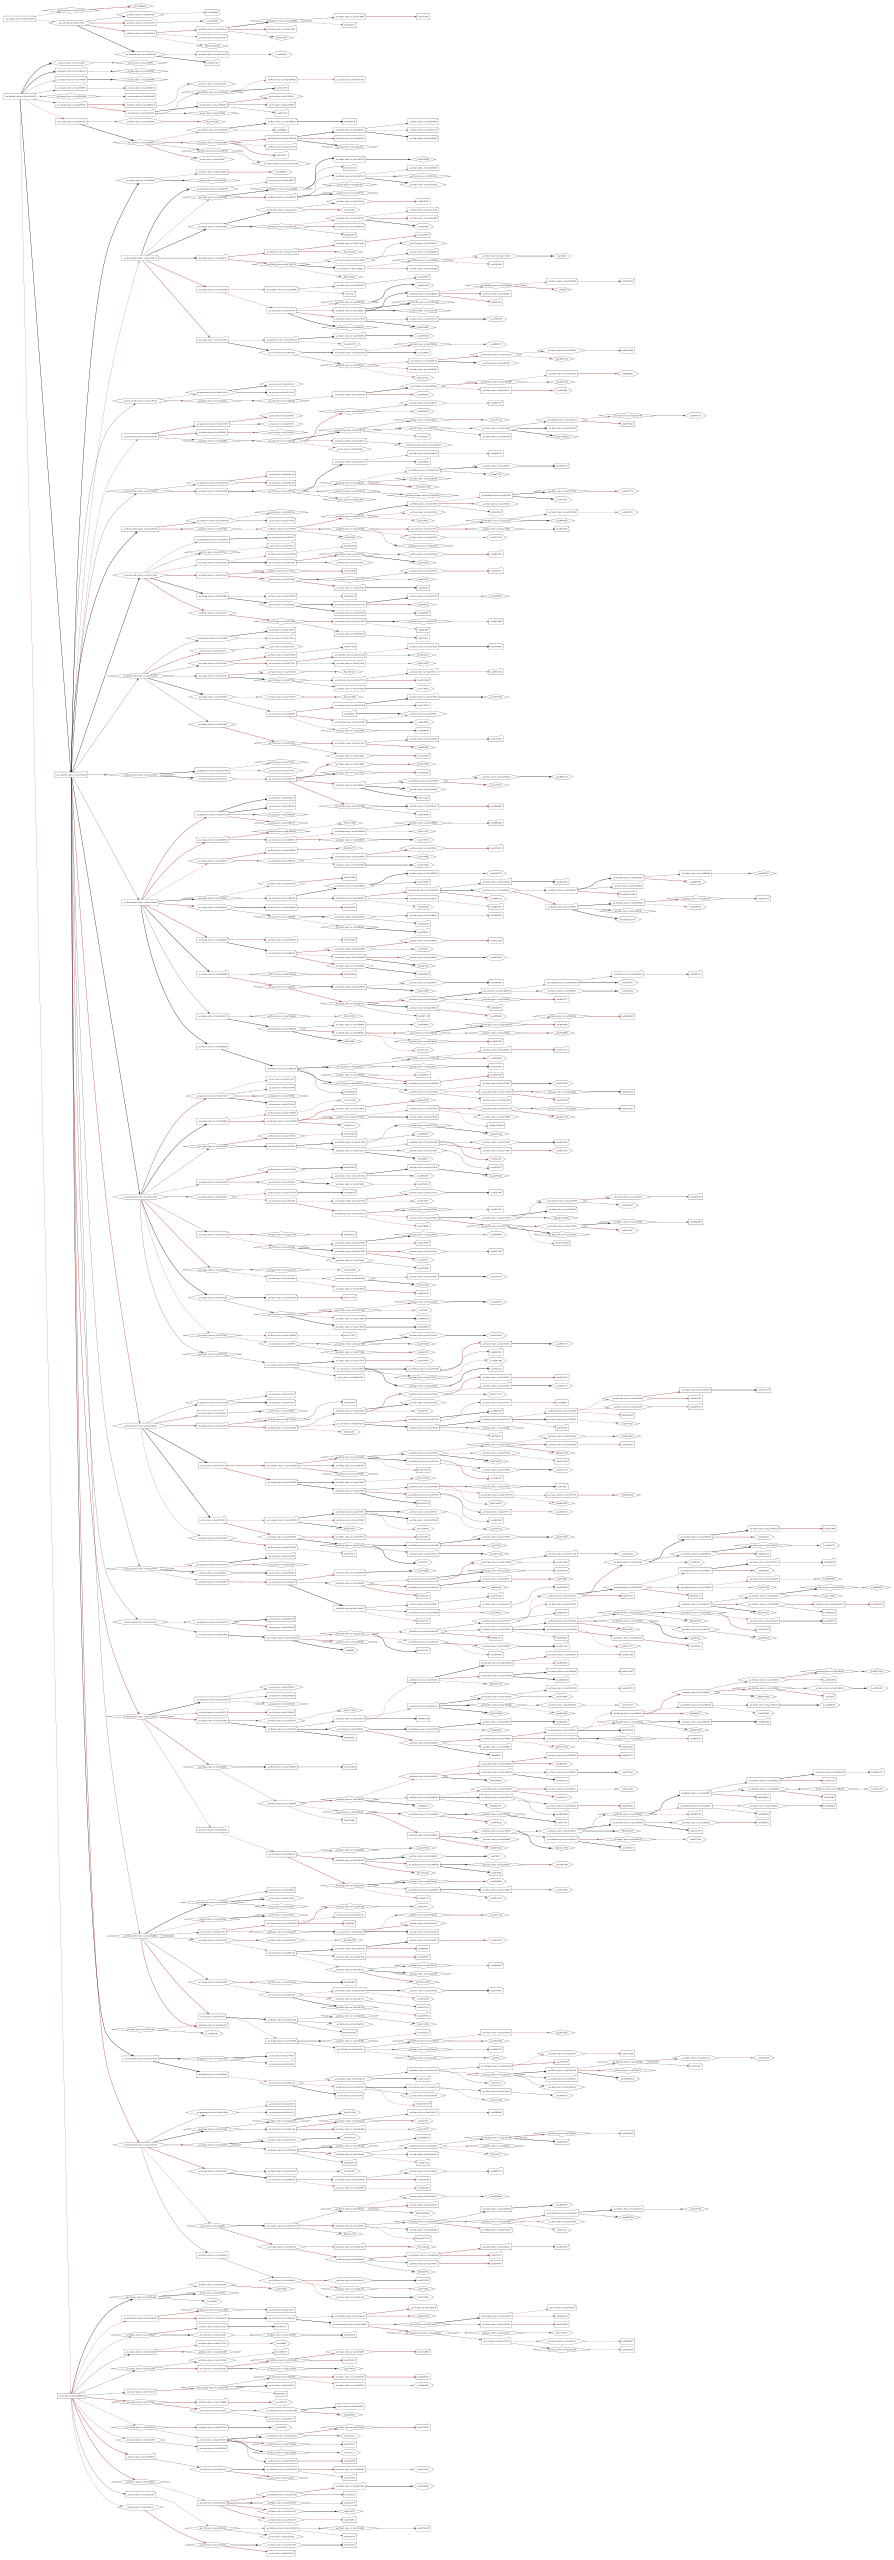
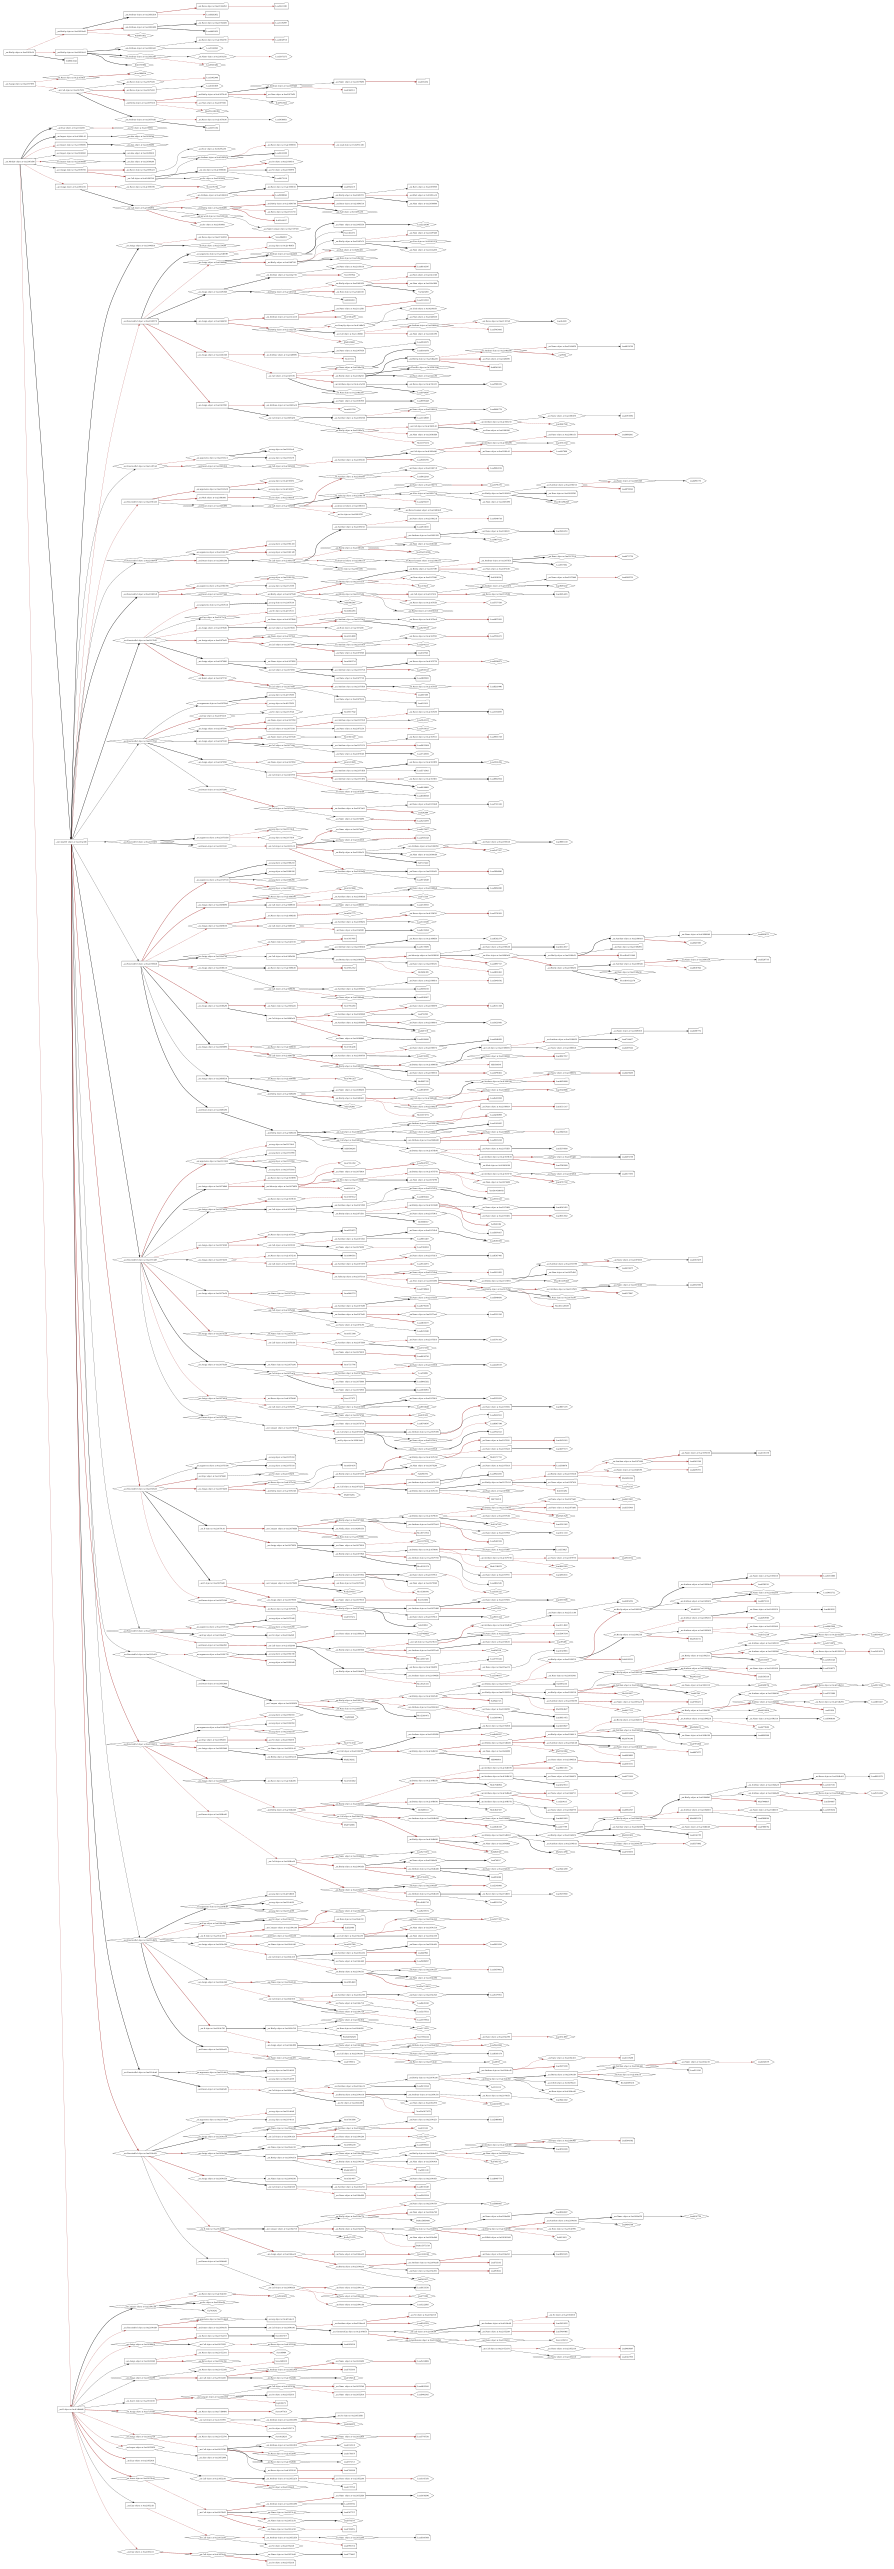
(378, 714) -> (467, 779)
(384, 1079) -> (461, 1136)
(315, 1725) -> none
(156, 1991) -> (160, 2002)
(177, 2027) -> (248, 2054)
